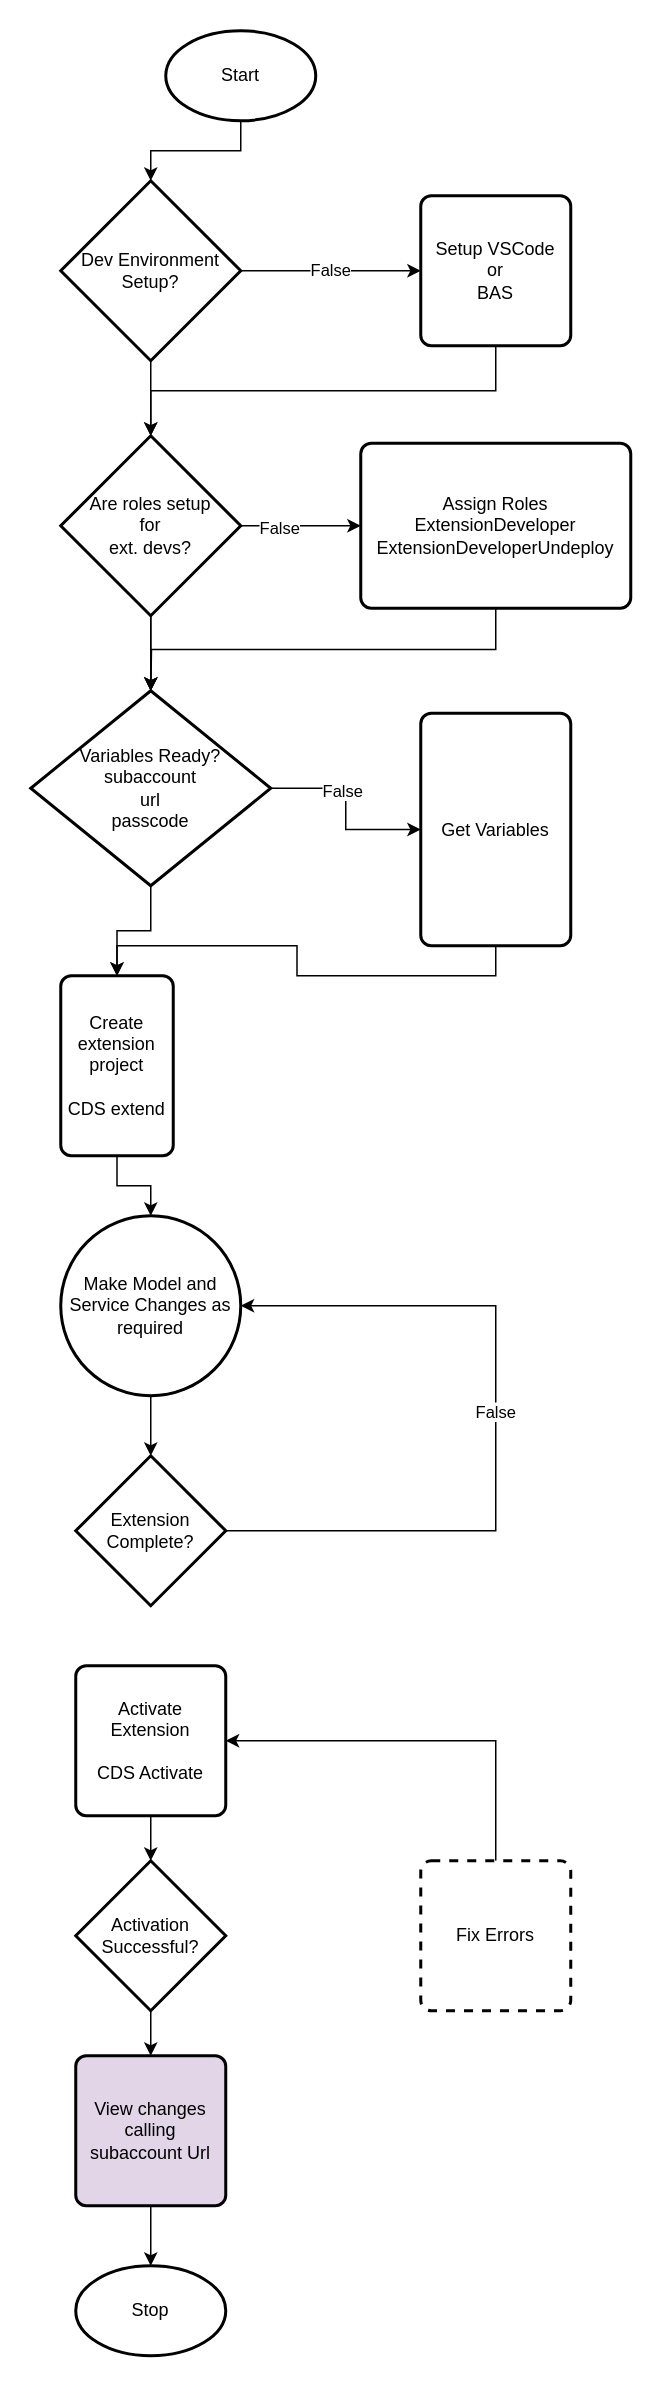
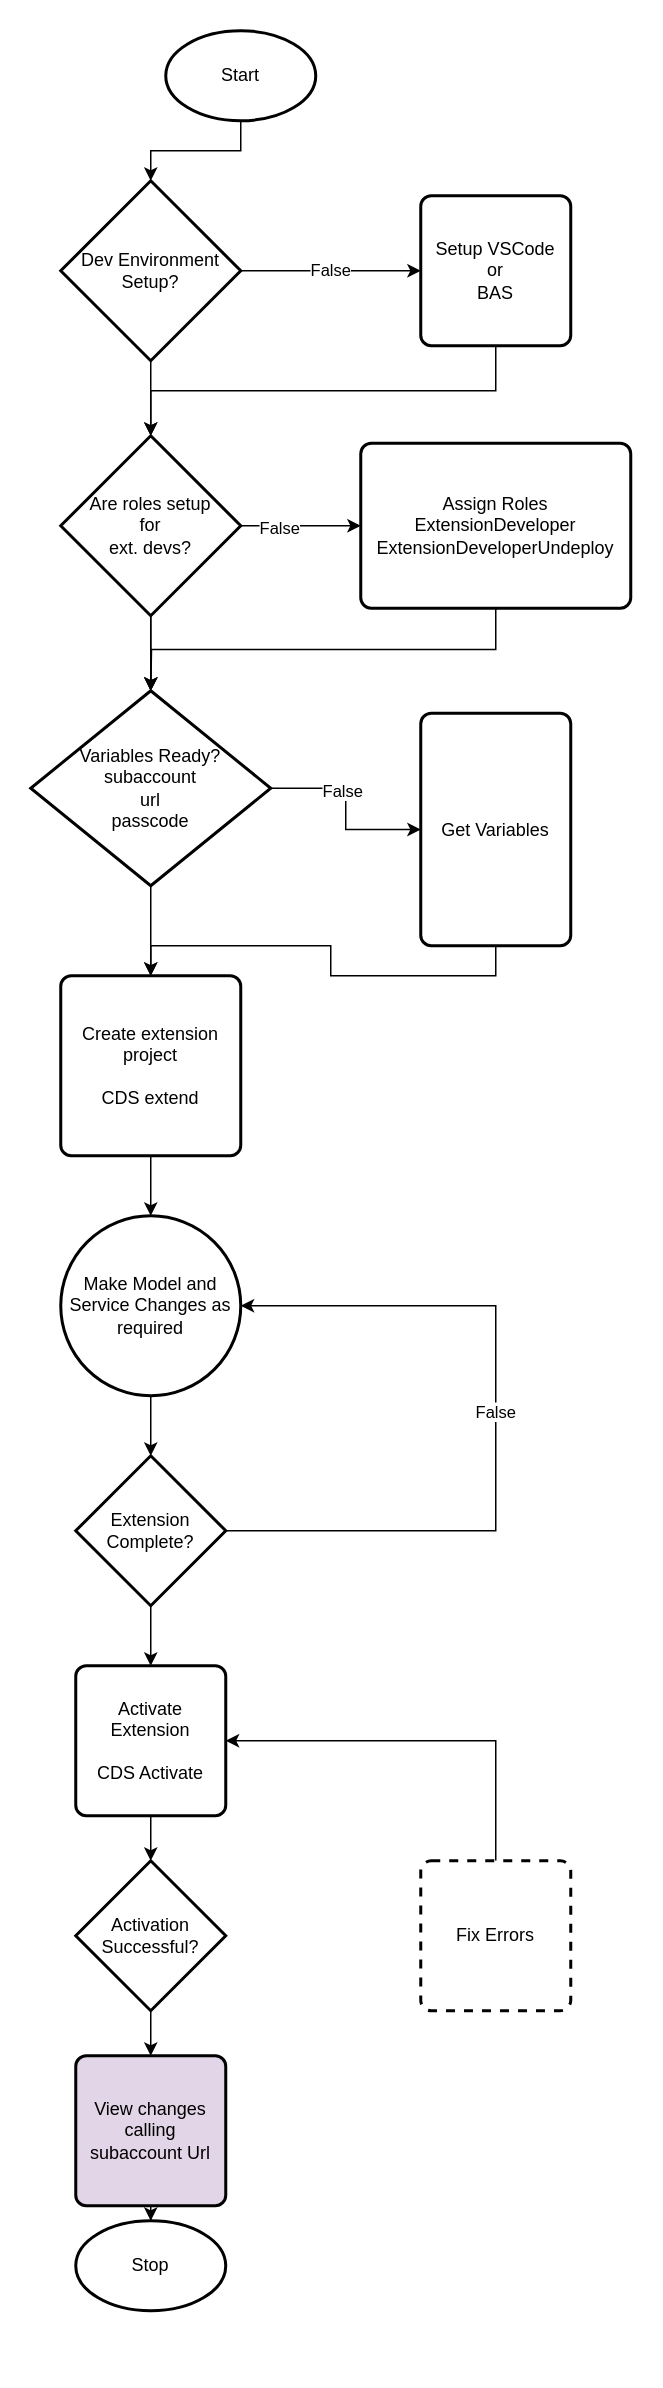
(117, 1066) -> (151, 1066)
none -> (151, 1631)
(151, 2311) -> (151, 2266)
